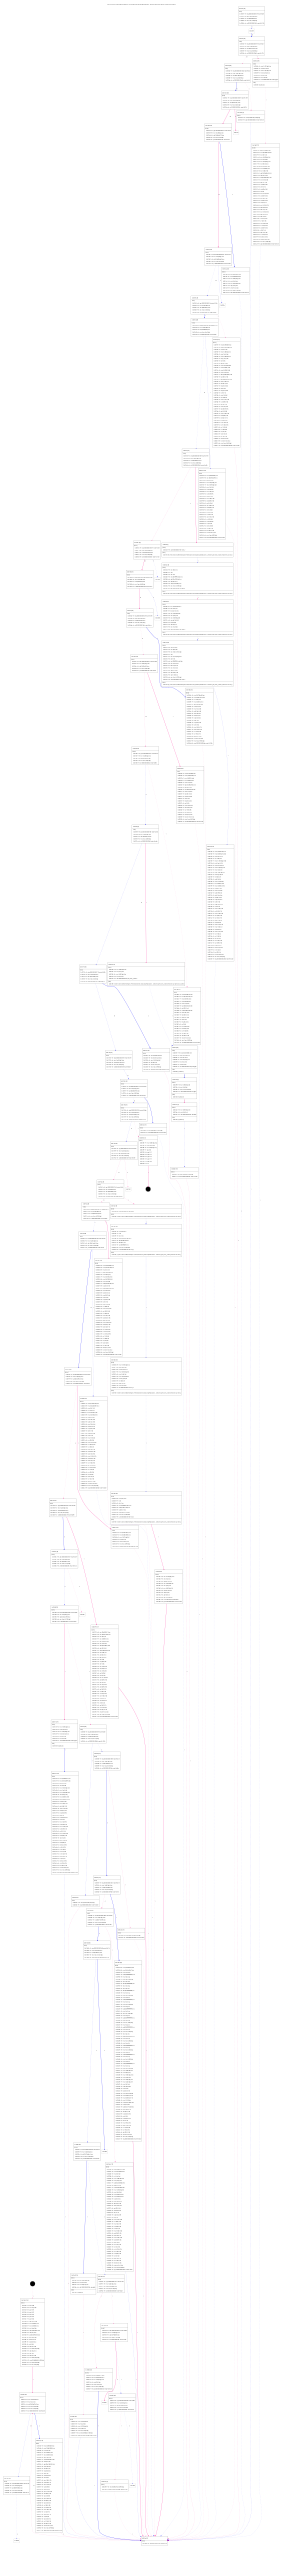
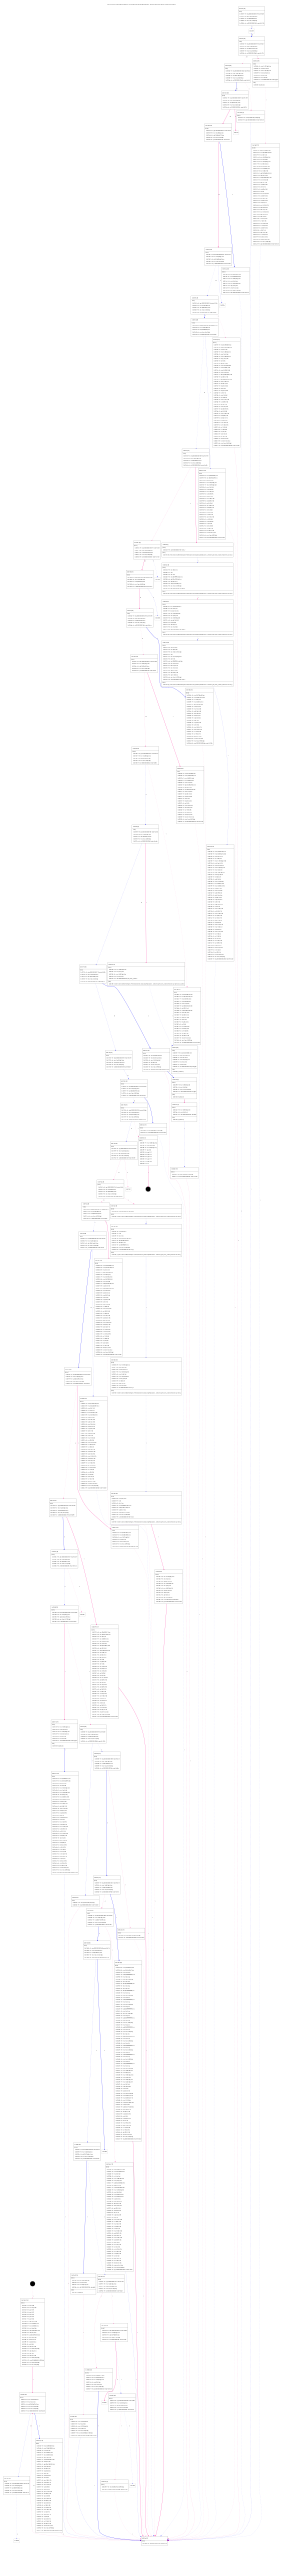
(184, 1075) -> (170, 1074)
